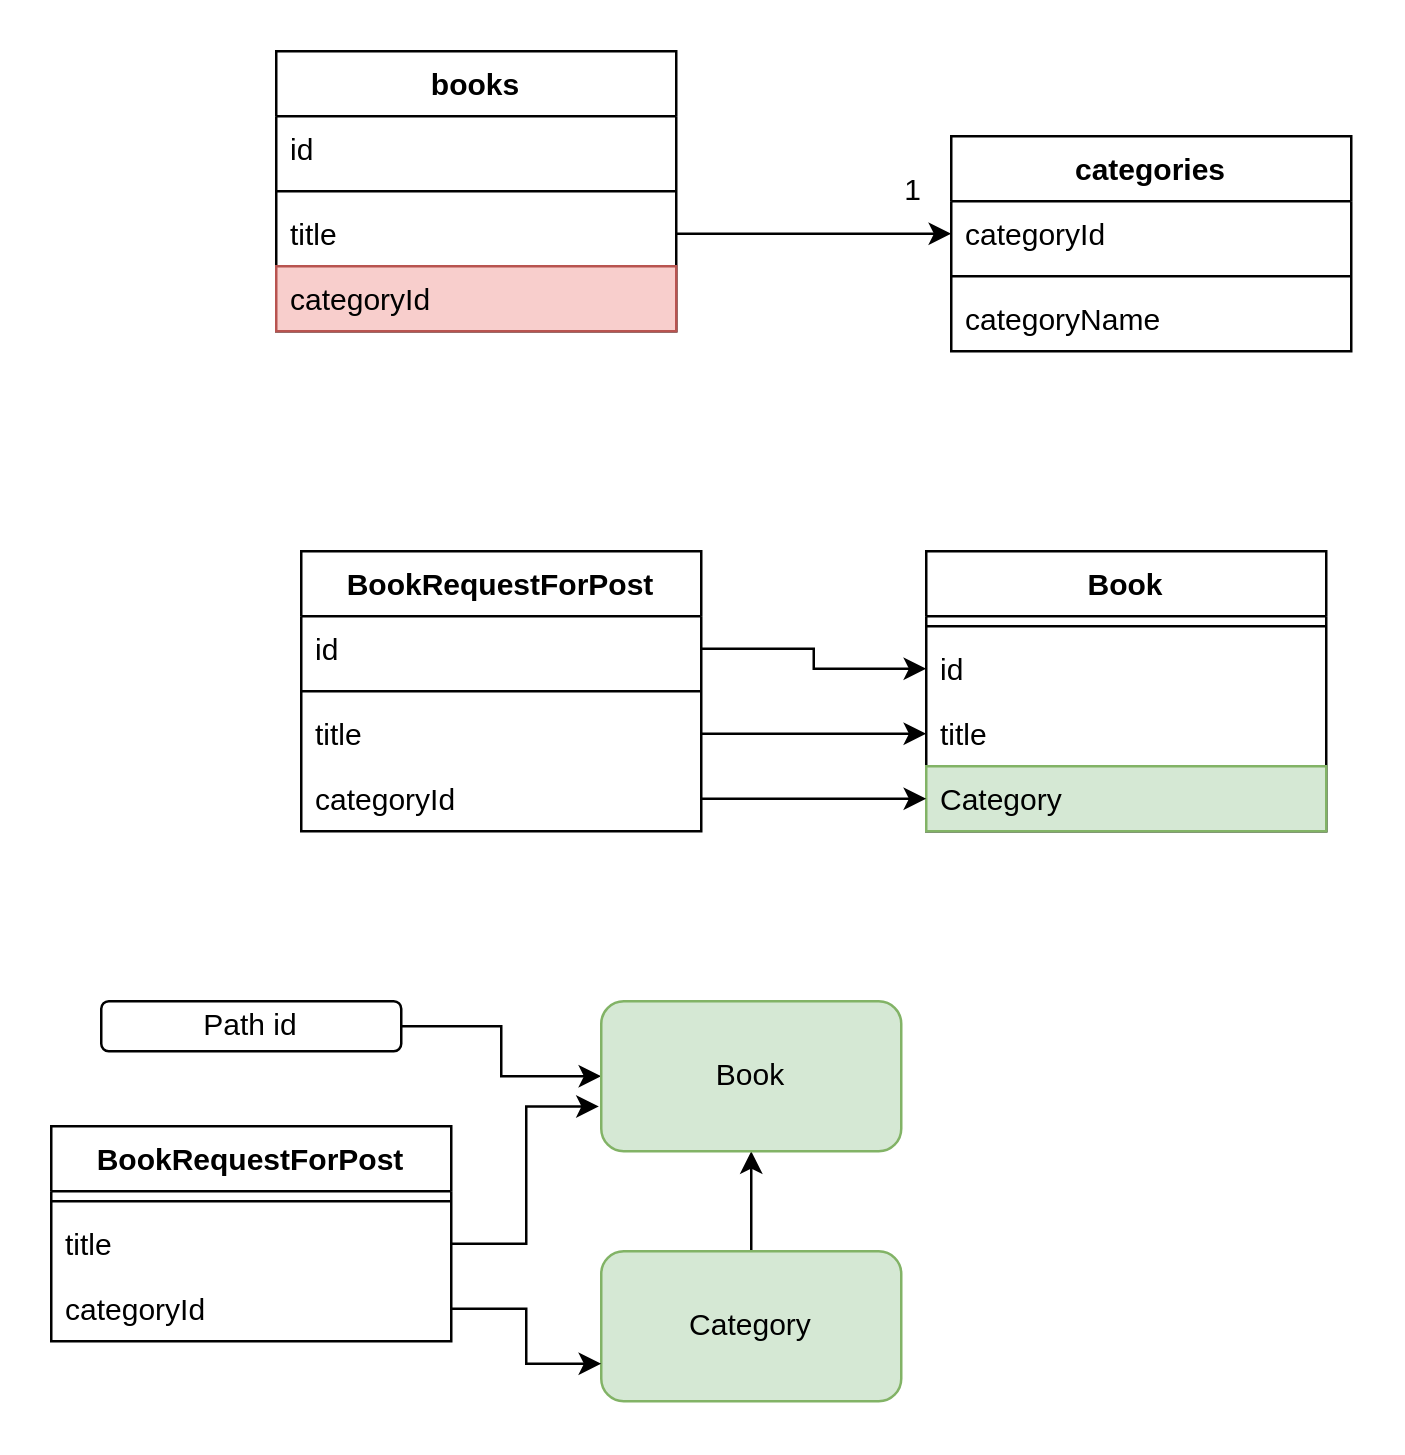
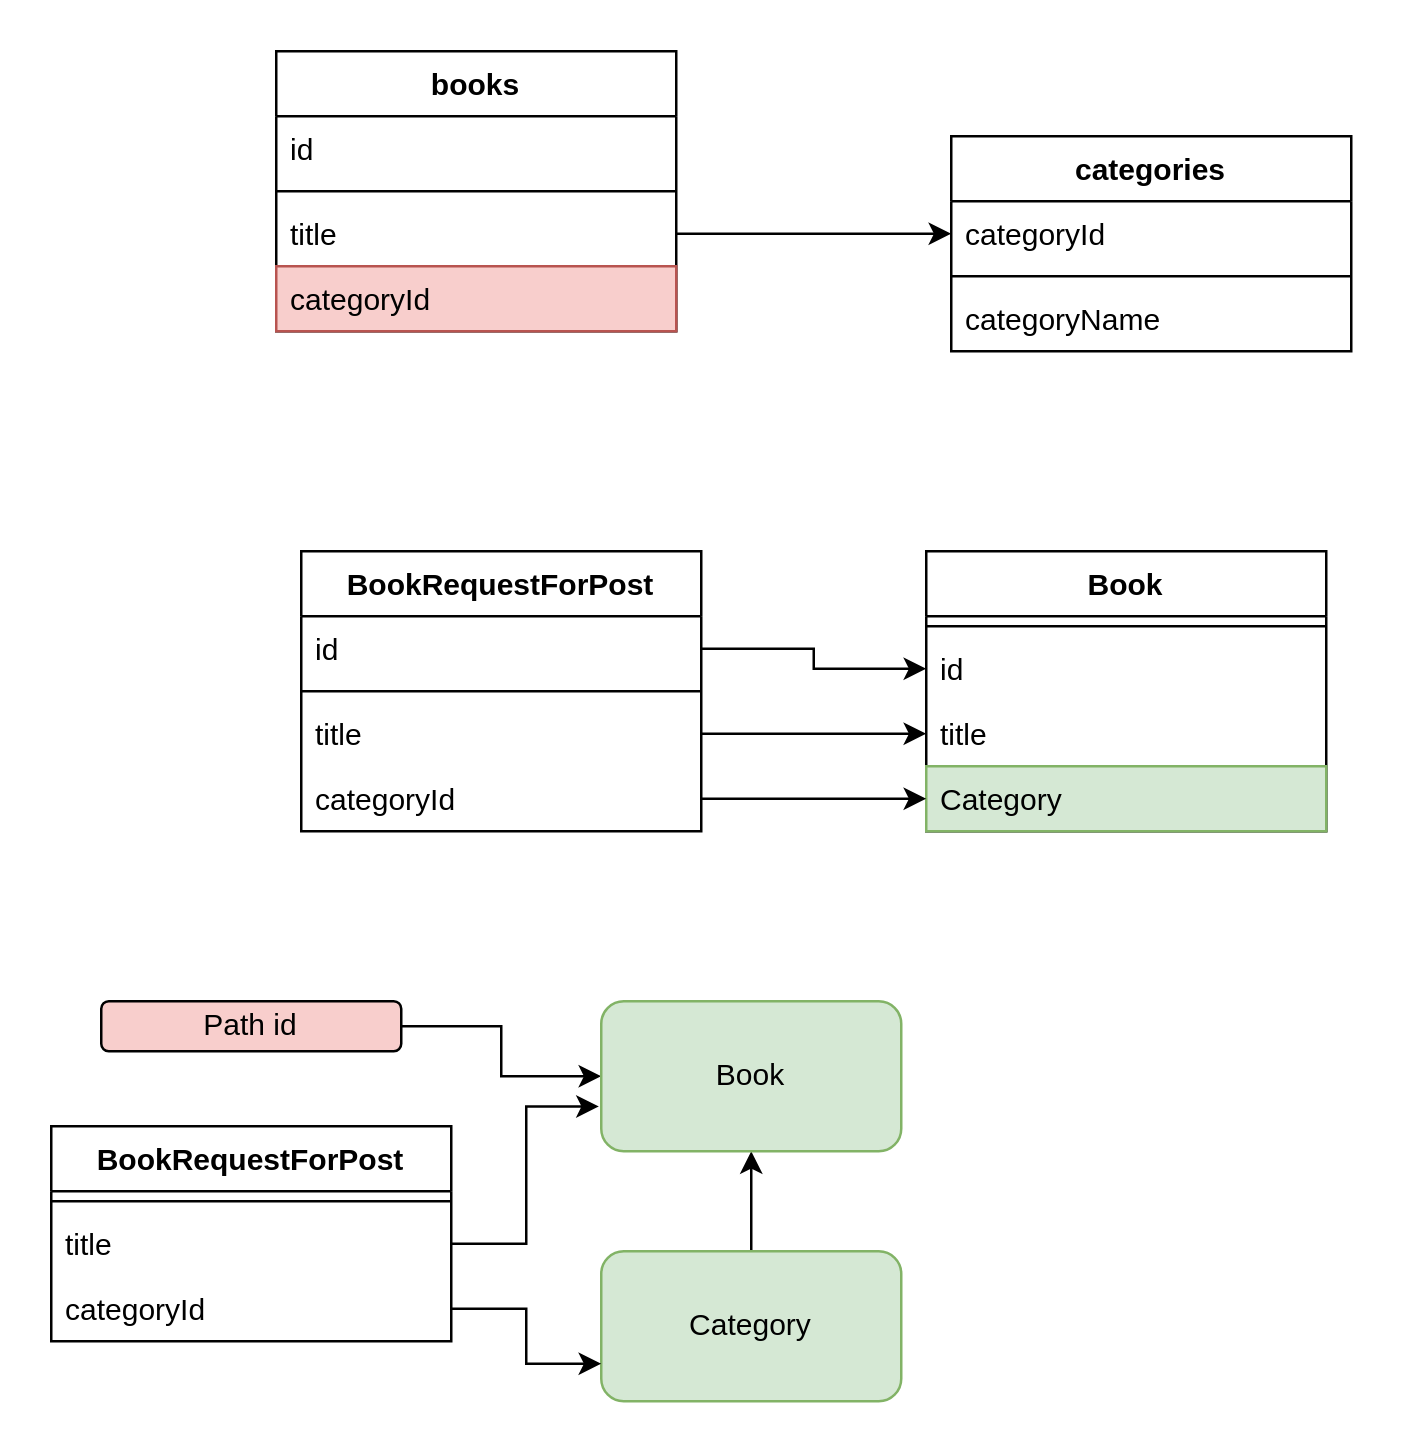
(914, 191) -> none
(251, 1026) -> (251, 1026)
